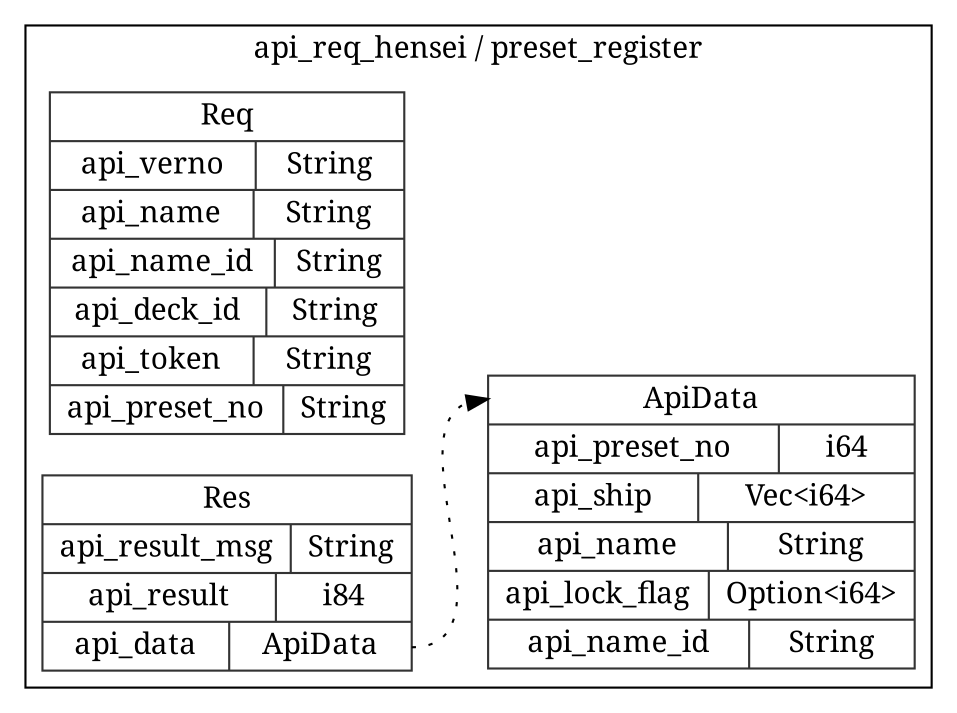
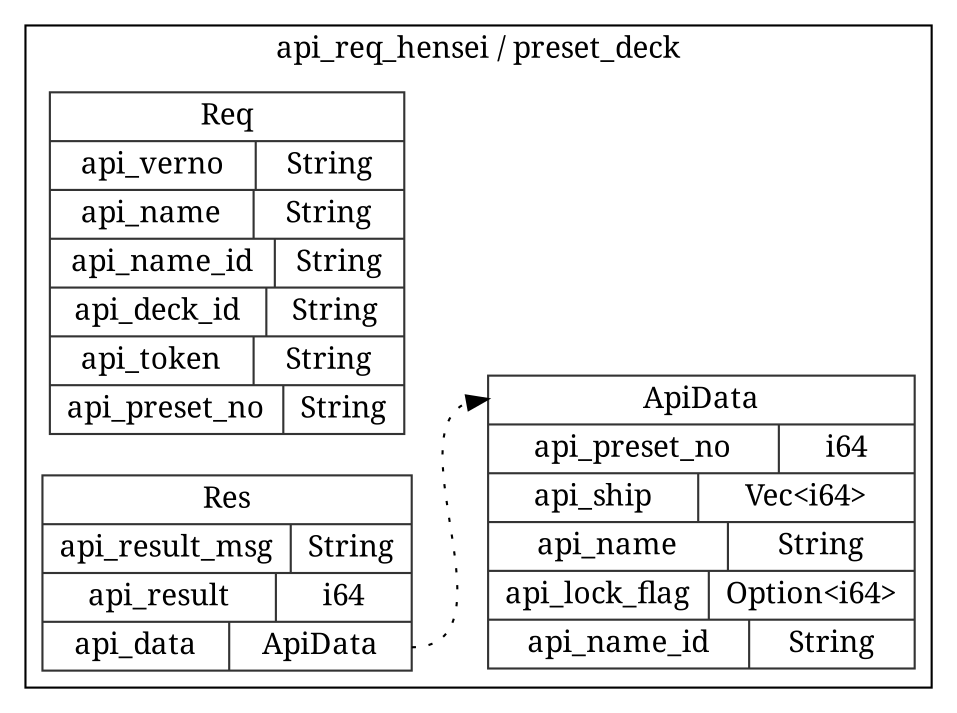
(479, 50) -> (479, 50)
(344, 596) -> (344, 596)
